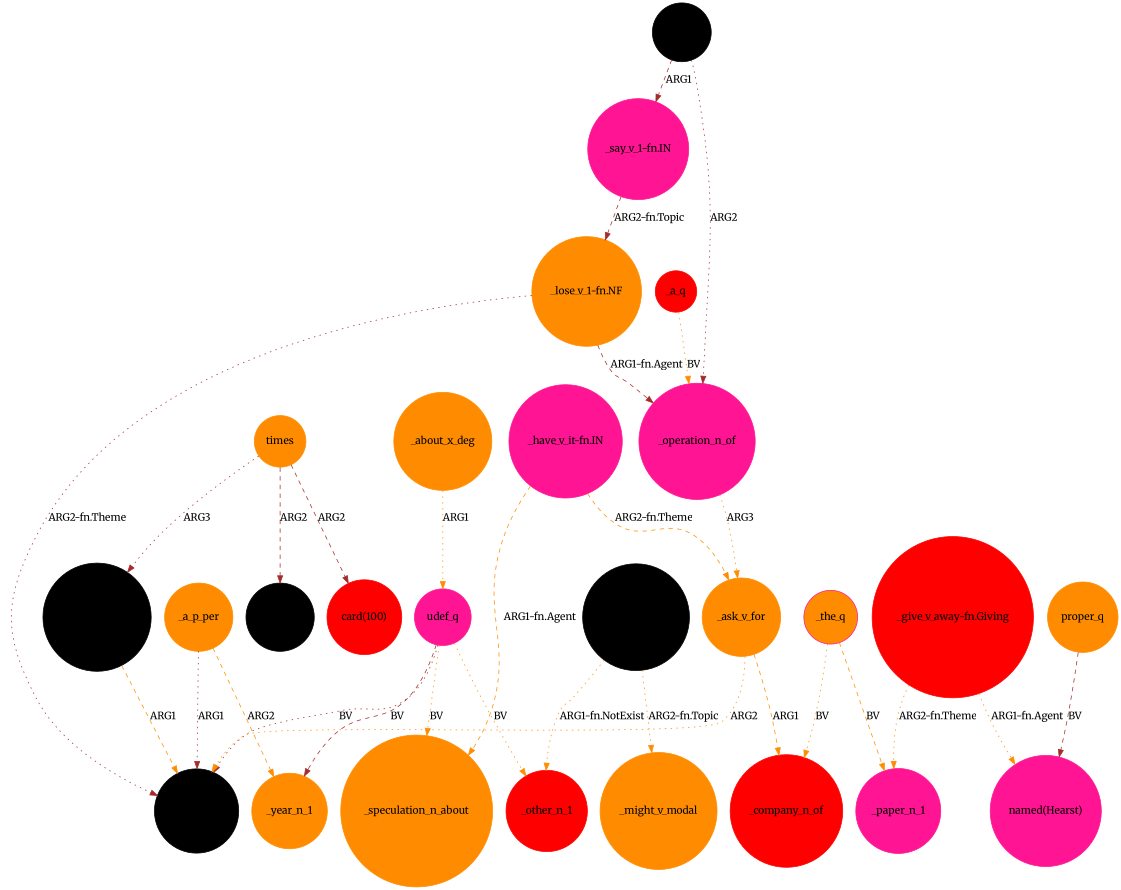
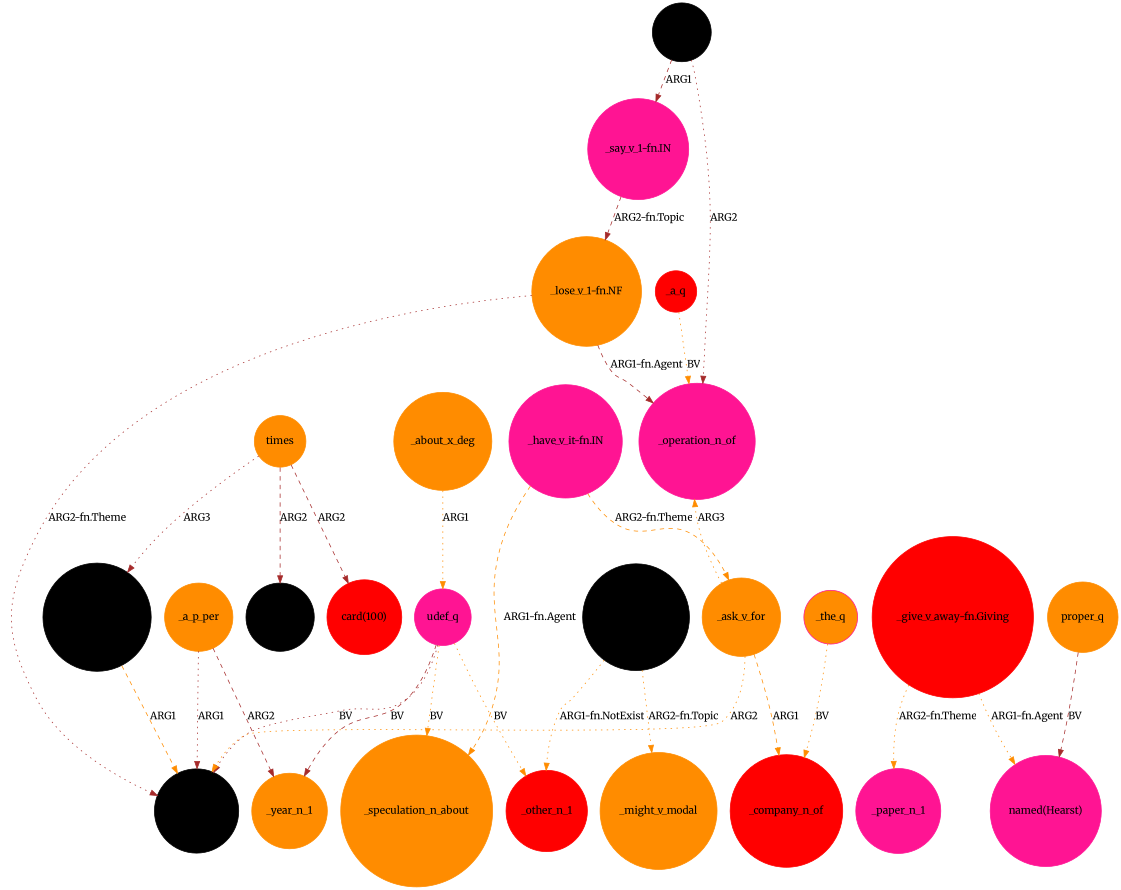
(730, 532) -> (708, 554)
(861, 703) -> none
(242, 709) -> (242, 709)
